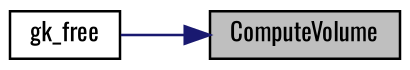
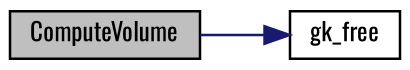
(153, 35) -> (232, 35)
